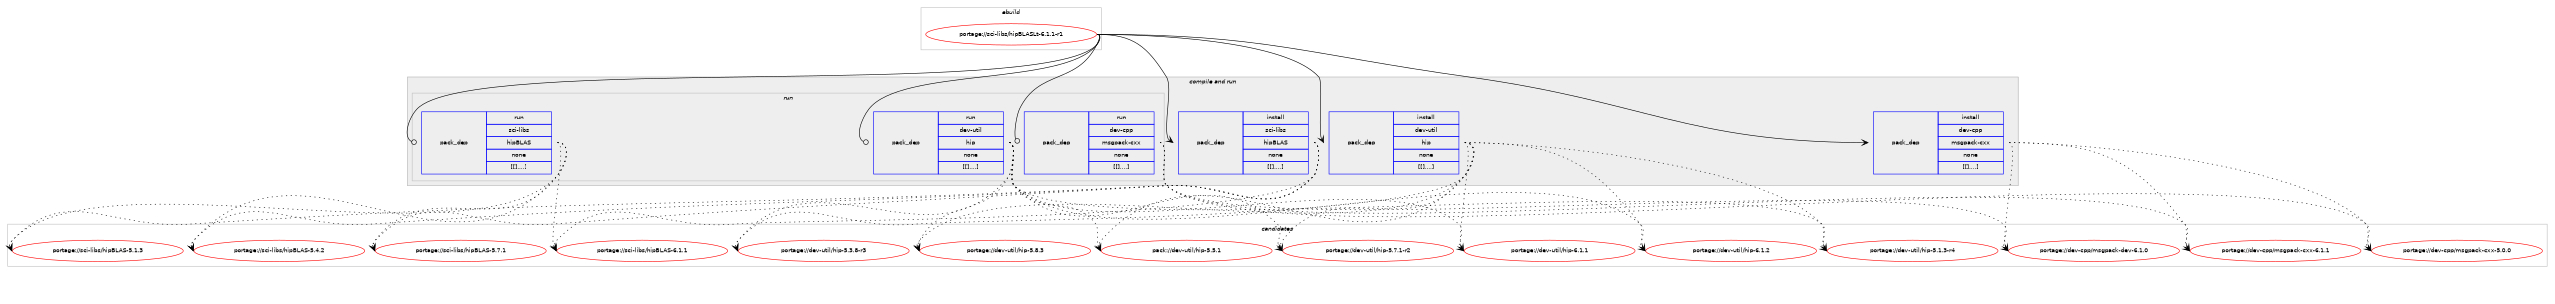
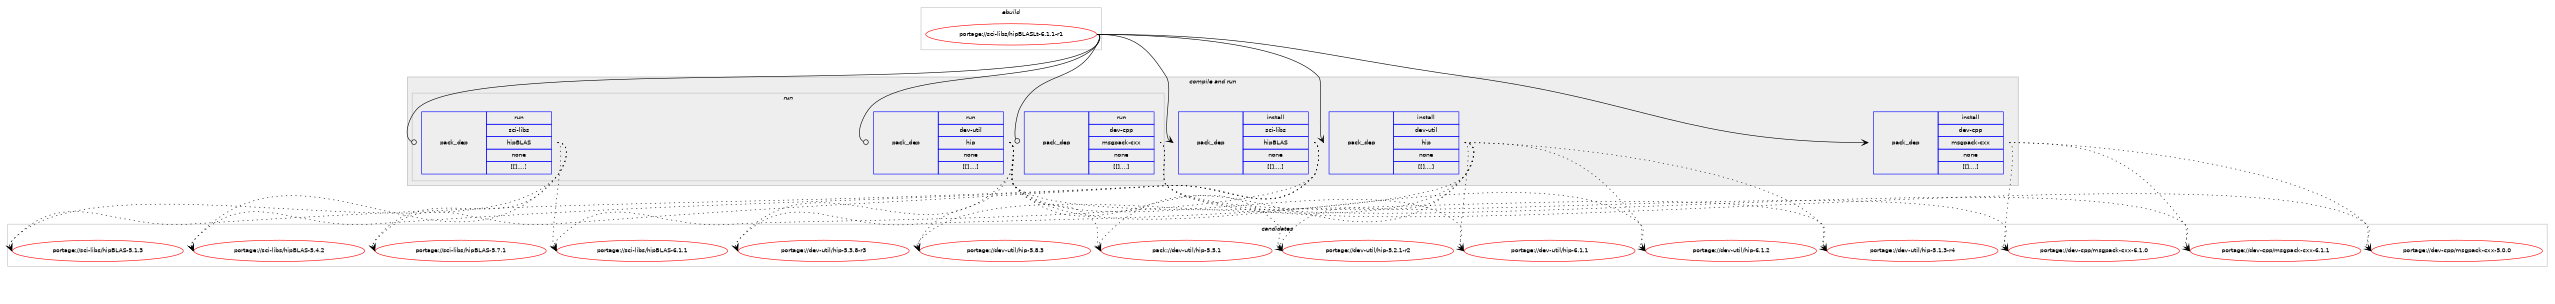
(1368, 251) -> (1368, 251)
(2094, 251) -> (2094, 251)
